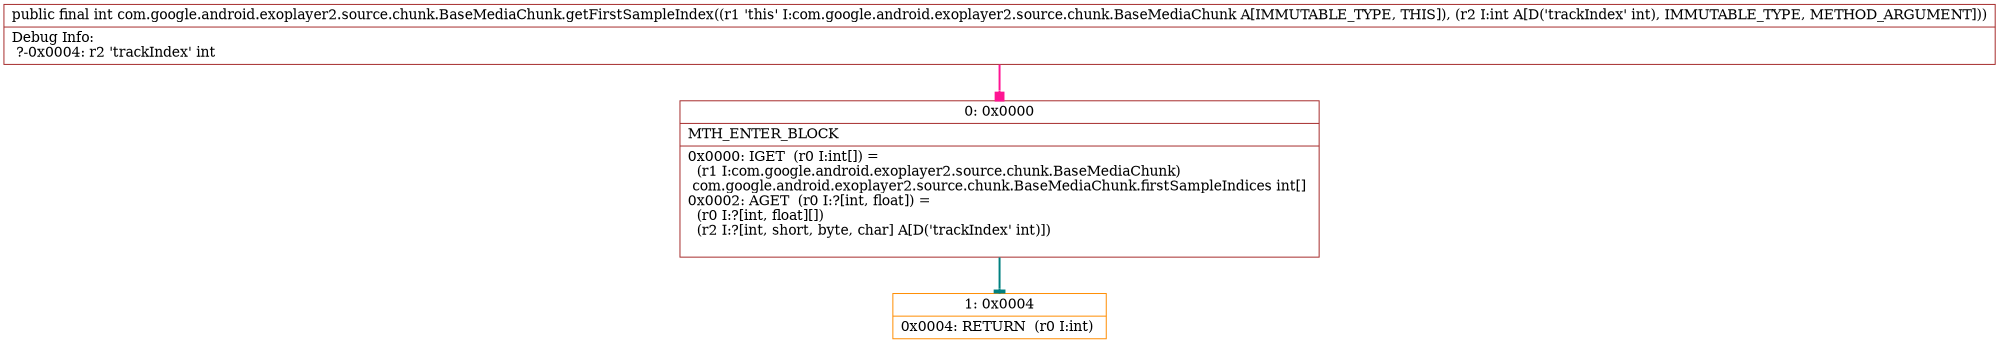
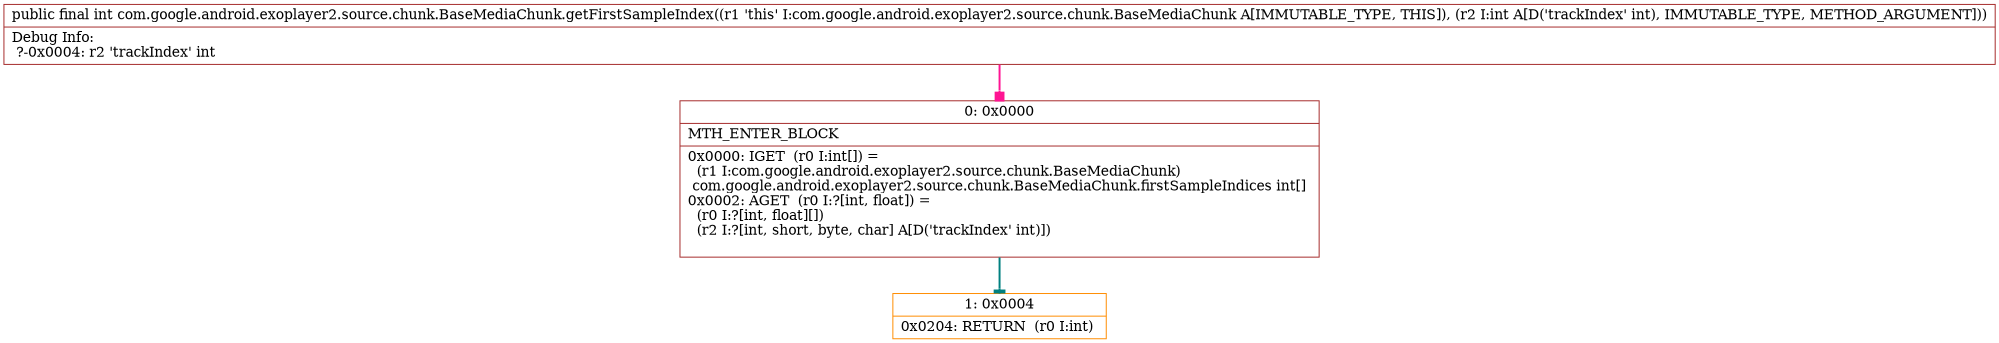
(1000, 327) -> (1000, 327)
